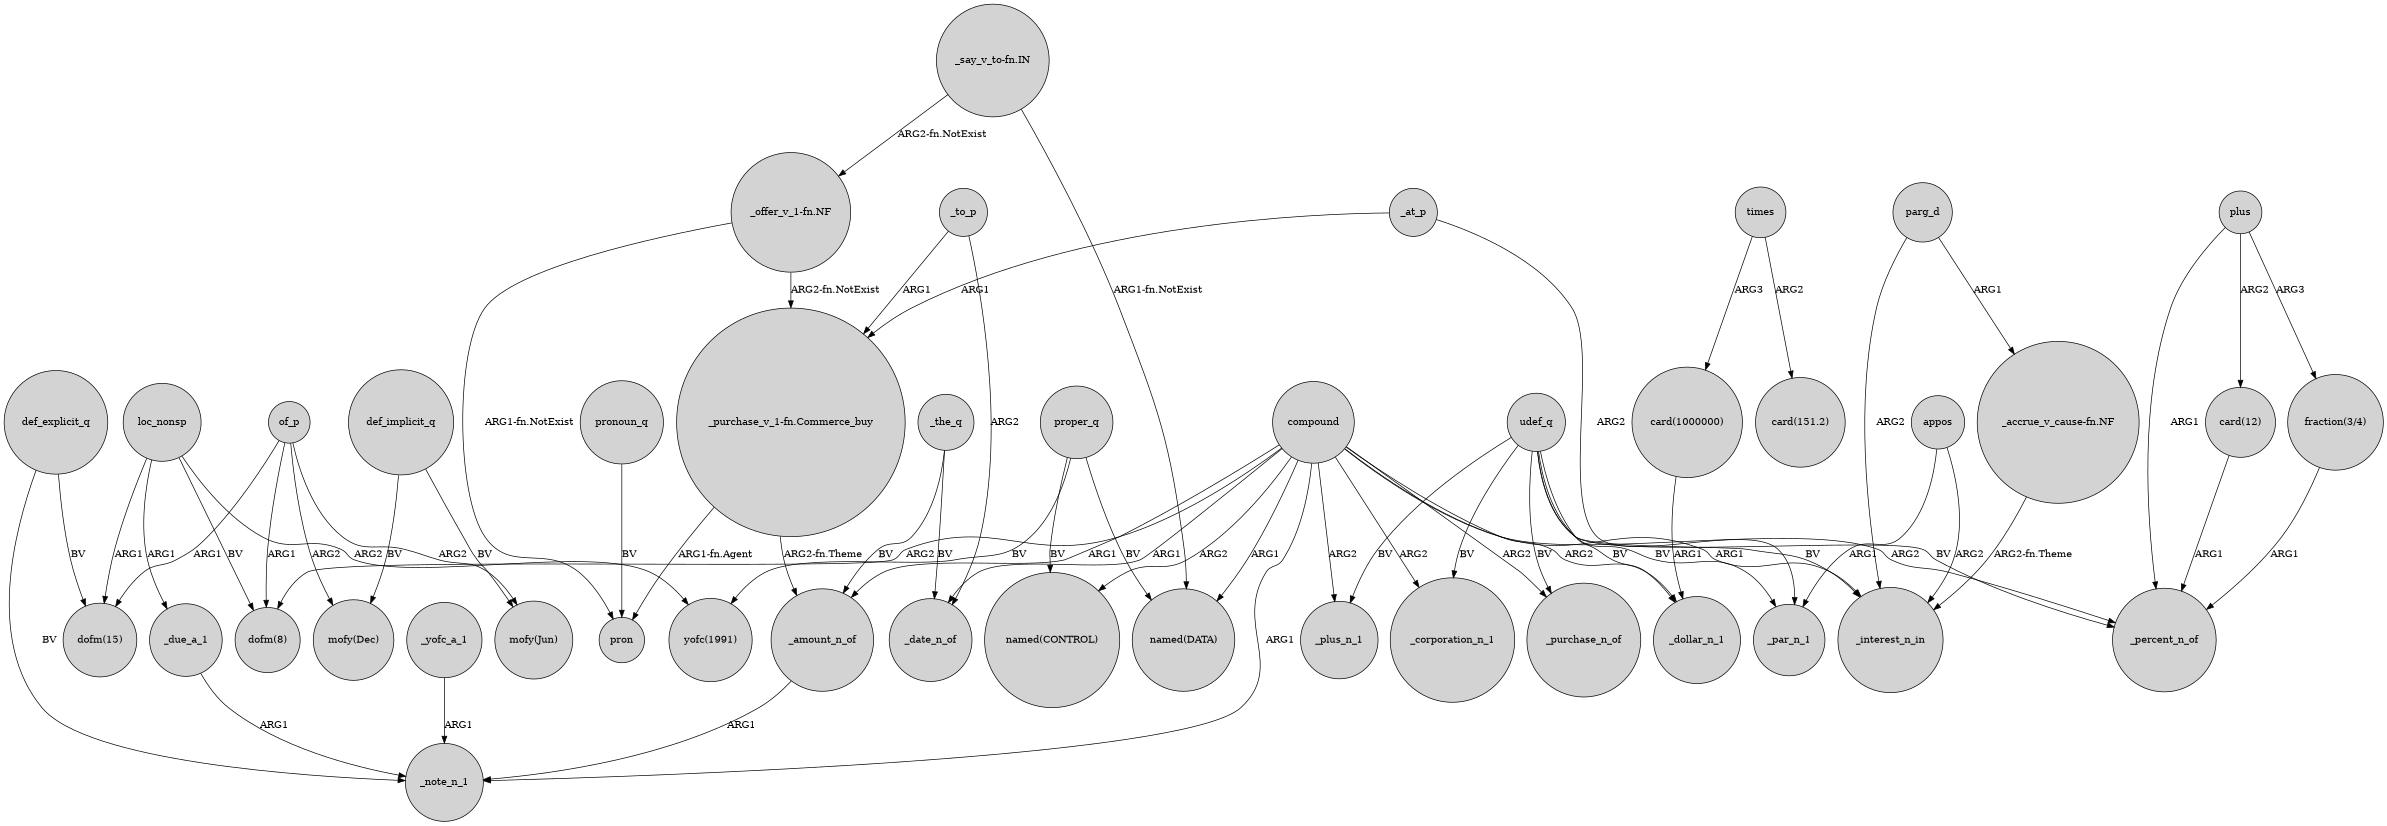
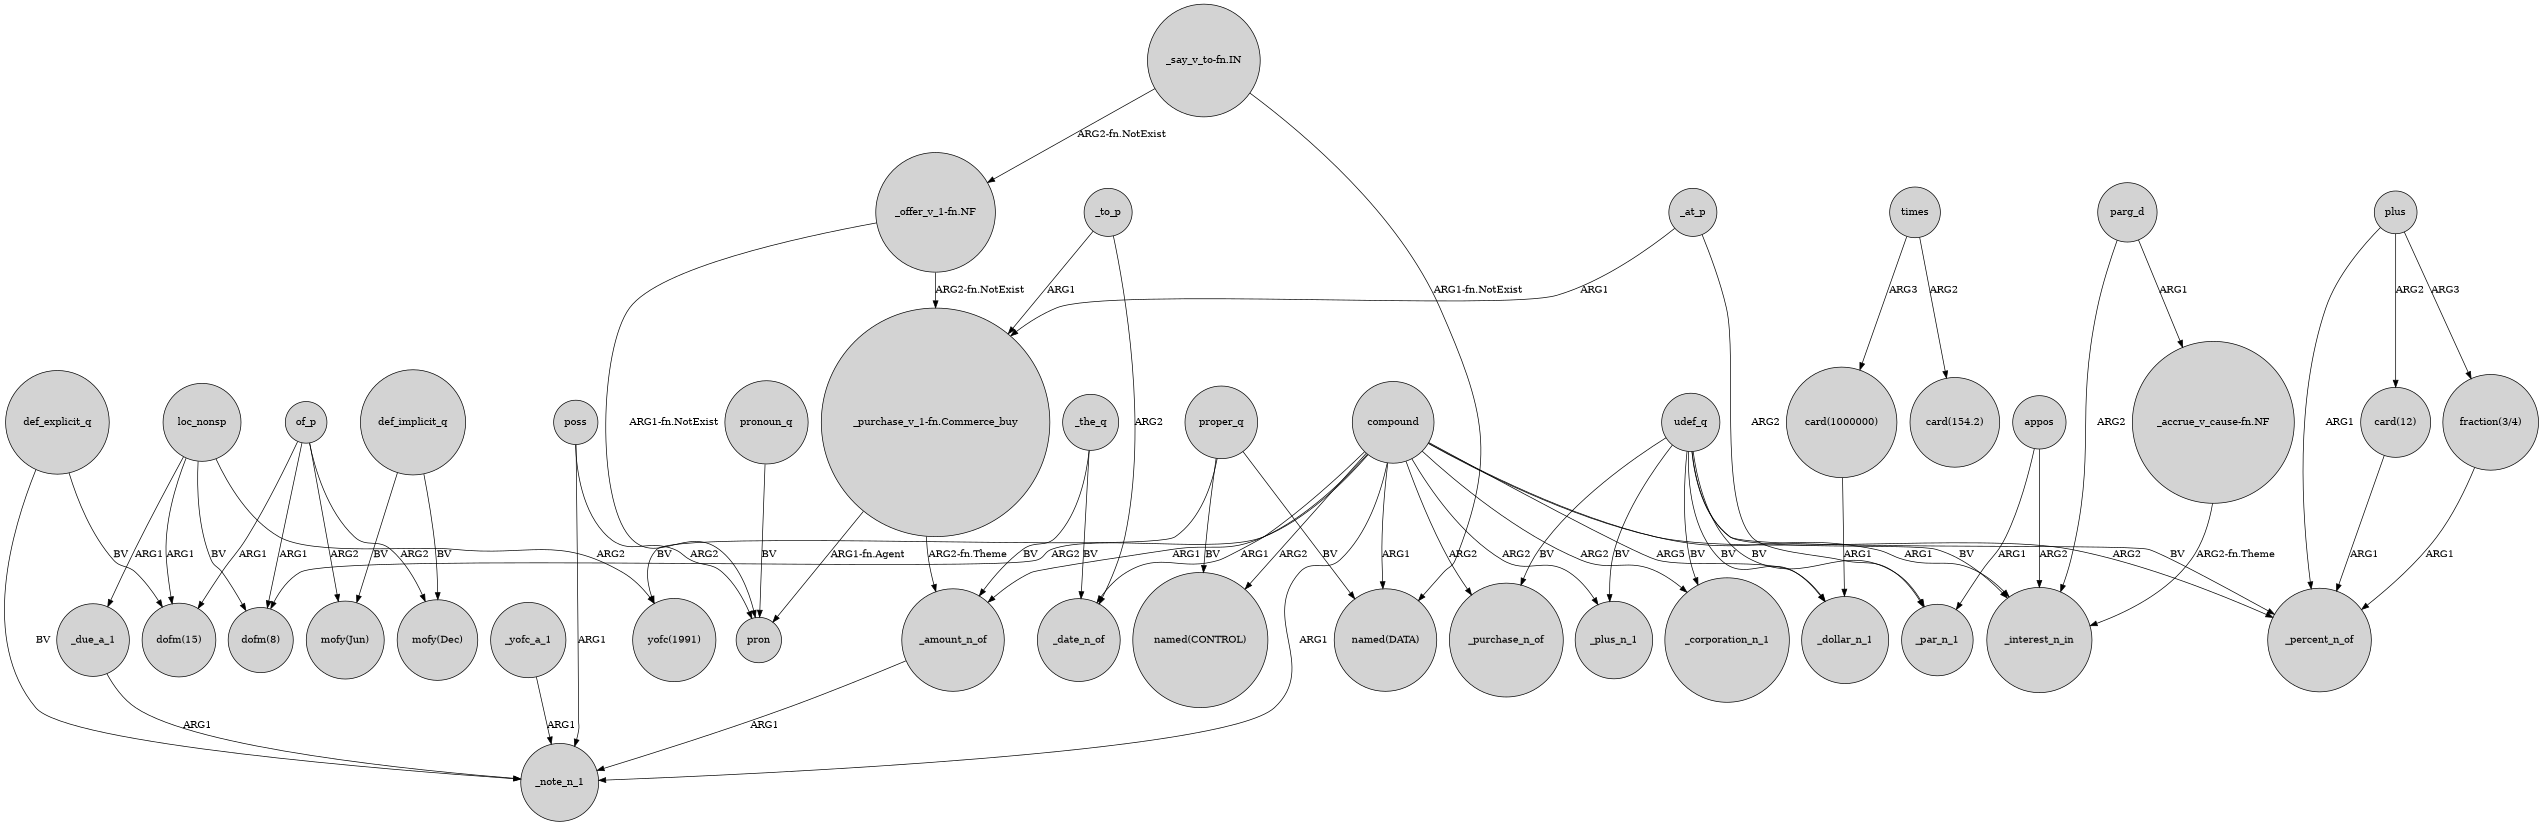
none -> (576, 422)
(1800, 422) -> (1955, 422)
(1579, 555) -> (1671, 555)
